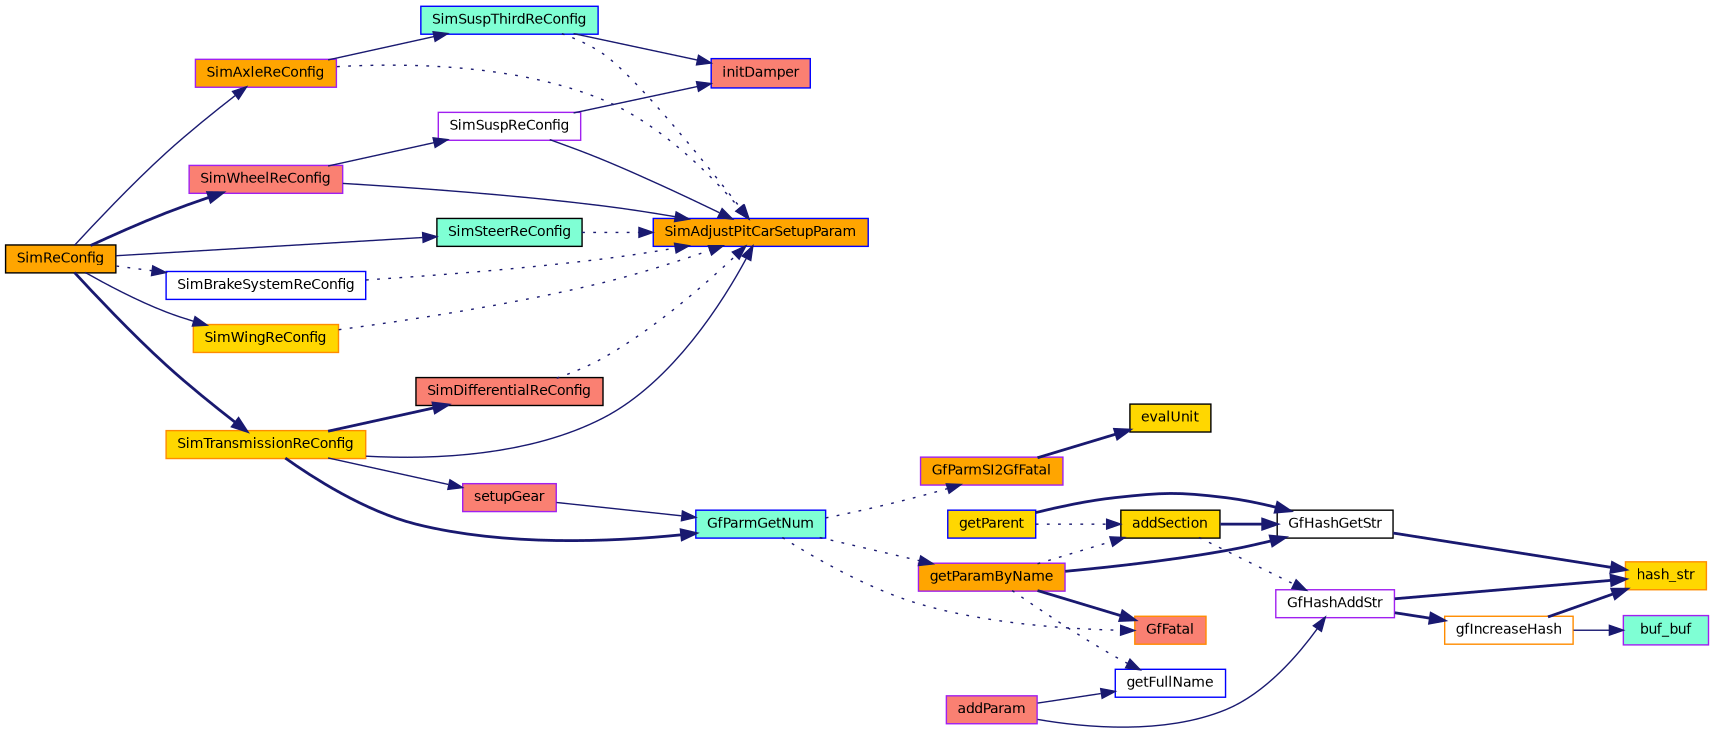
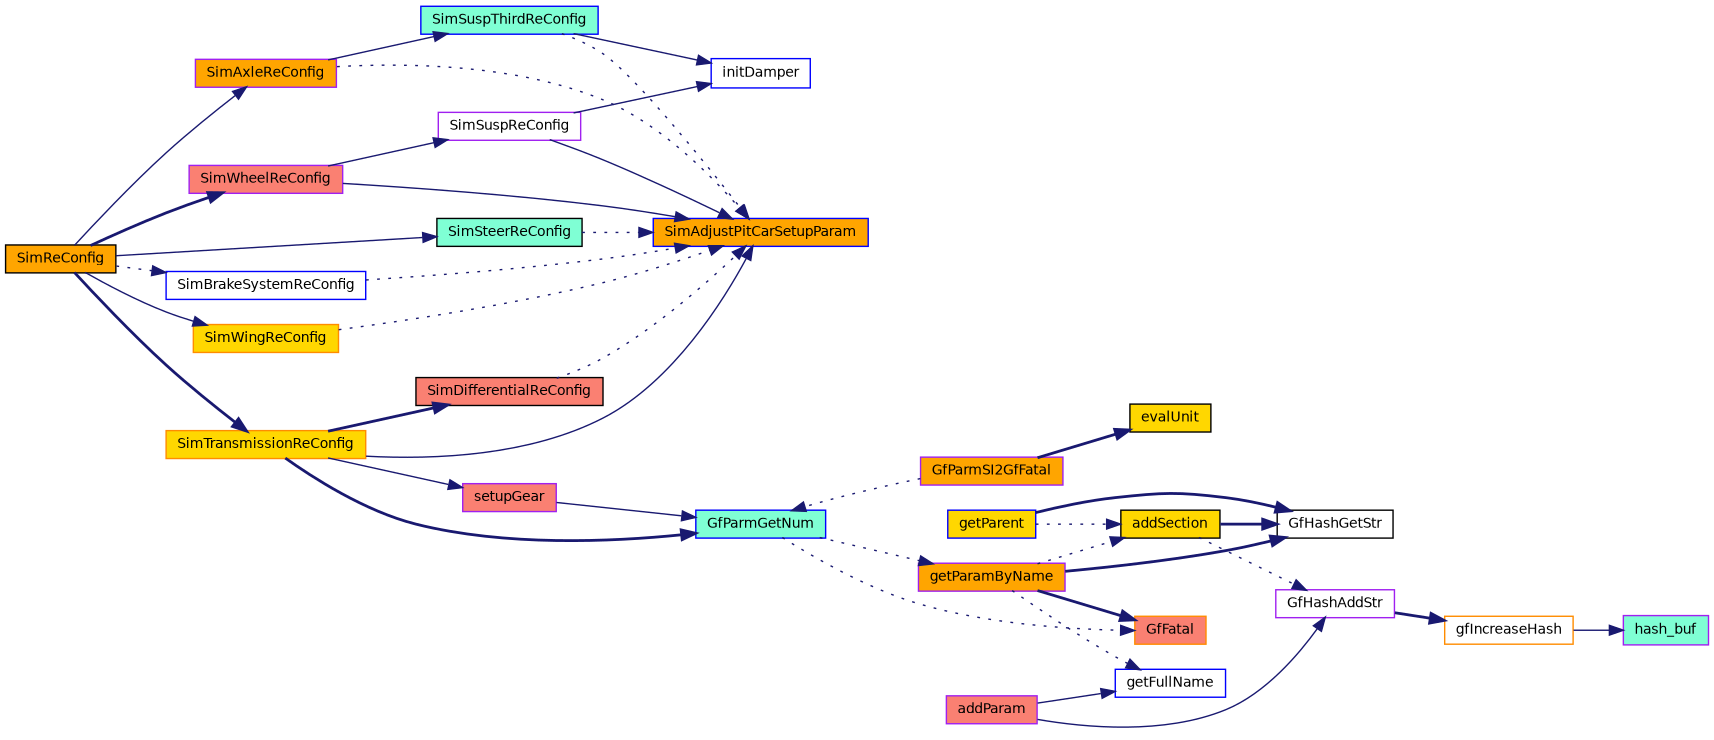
(761, 73) -> (761, 73)
(887, 505) -> (862, 491)
(1666, 576) -> none
(1666, 630) -> (1666, 630)
